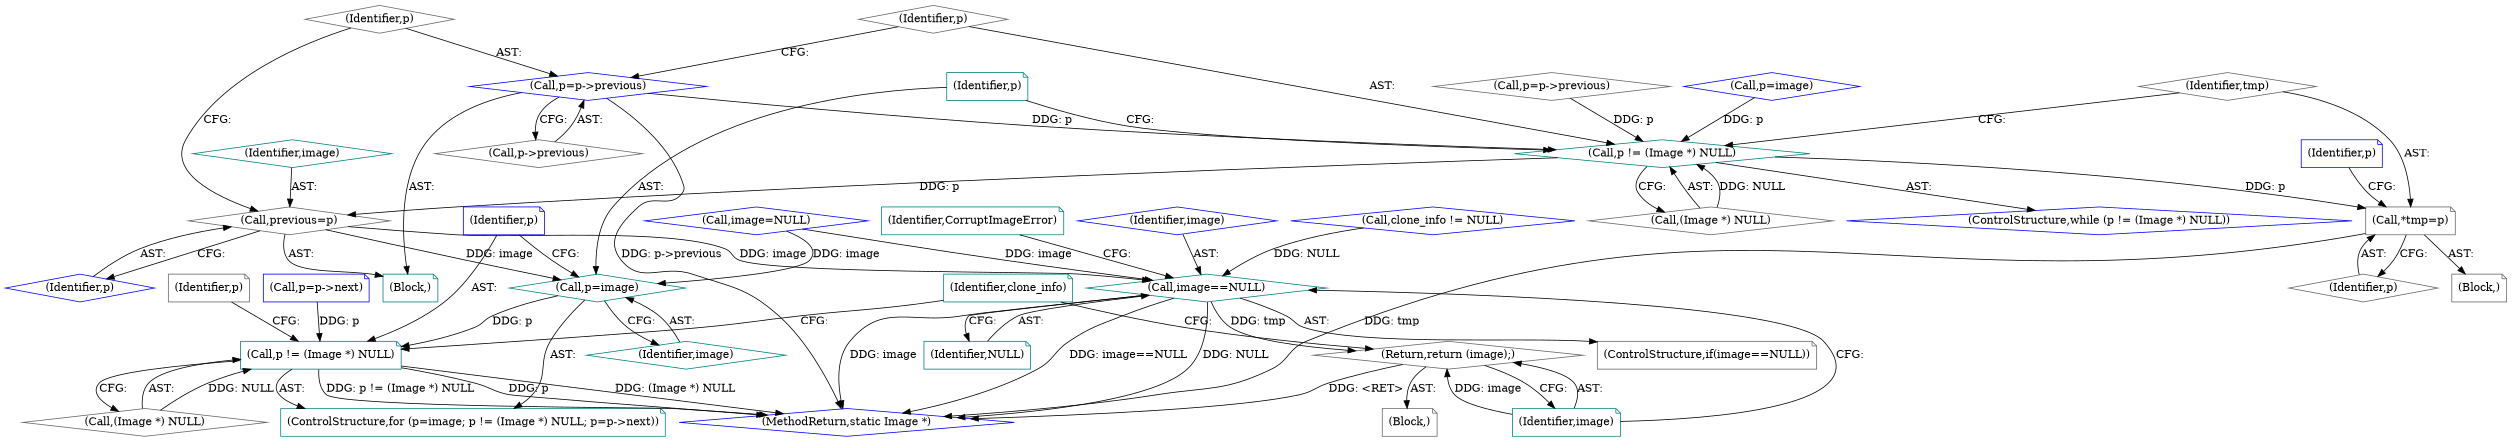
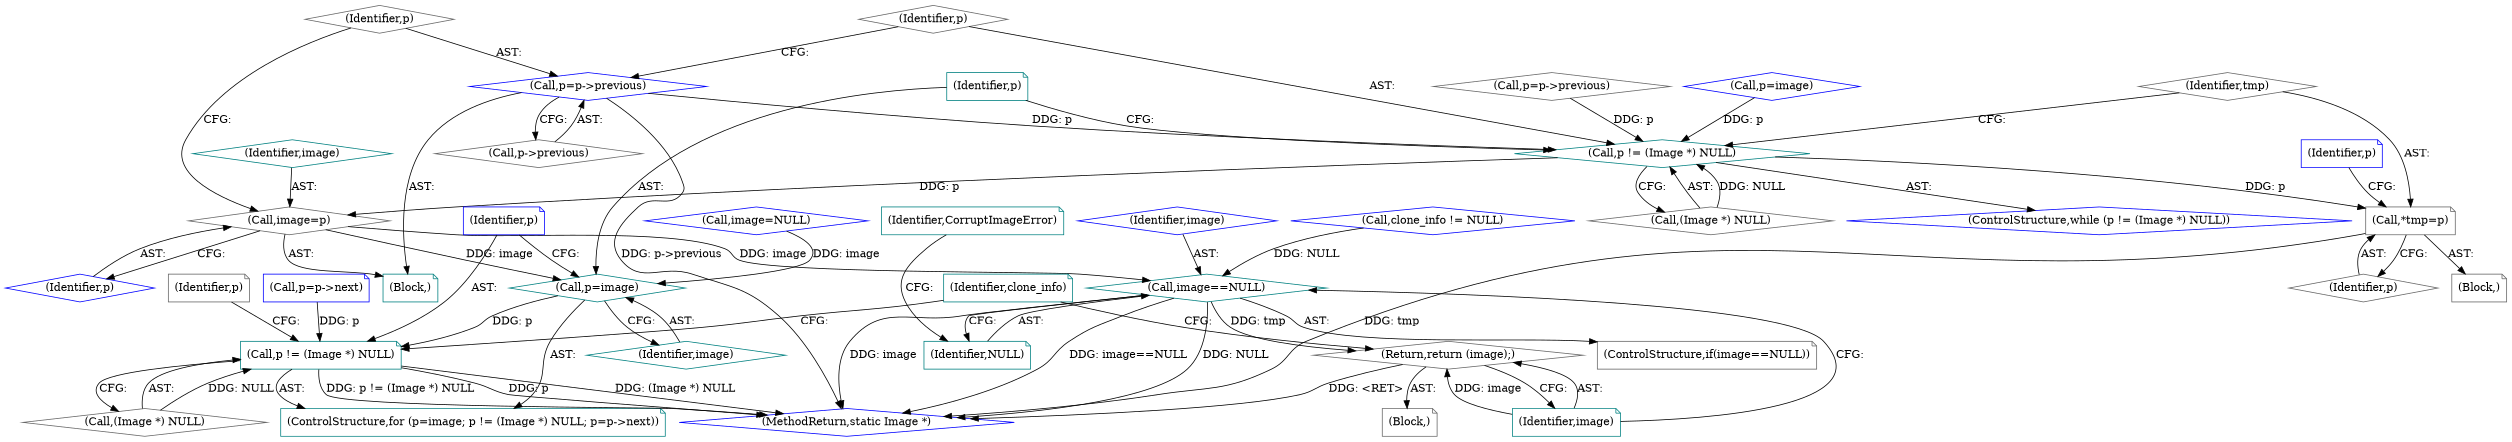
(289, 221) -> (289, 221)
(1093, 255) -> (901, 284)
(974, 256) -> none
